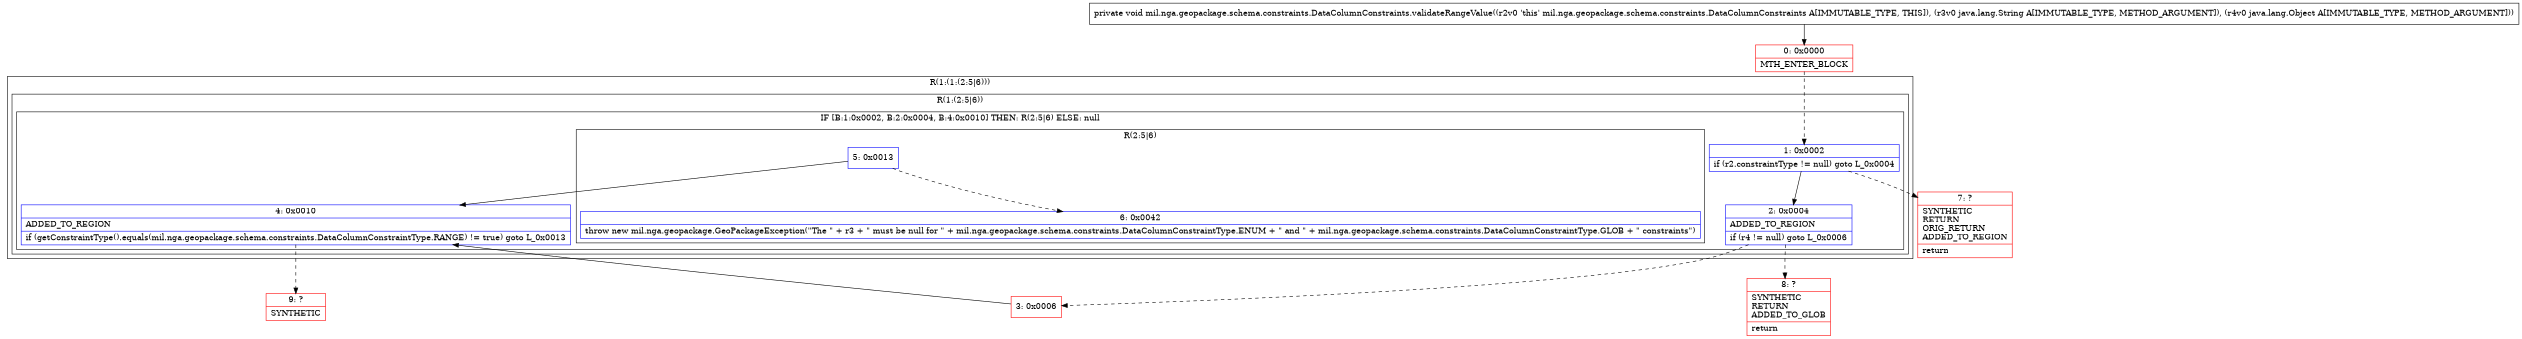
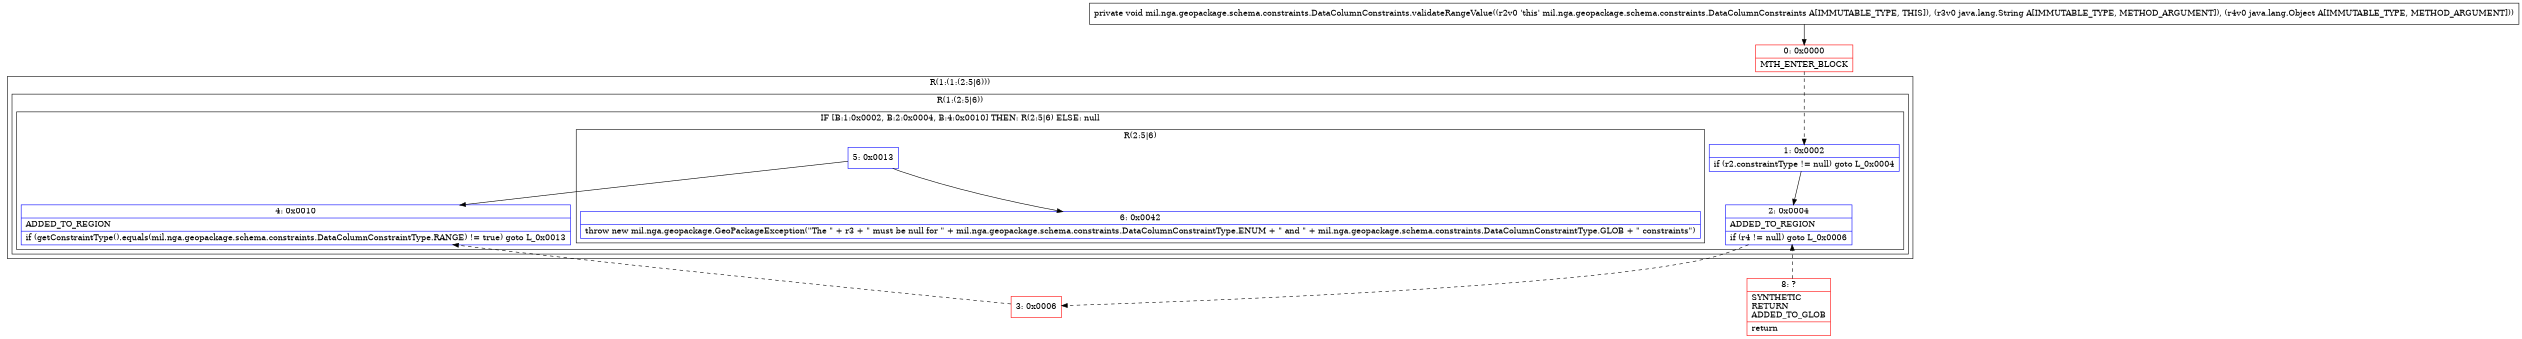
(974, 193) -> (974, 193)
(1965, 225) -> none
(1785, 262) -> (1793, 265)
(735, 276) -> (735, 276)
(296, 307) -> none
